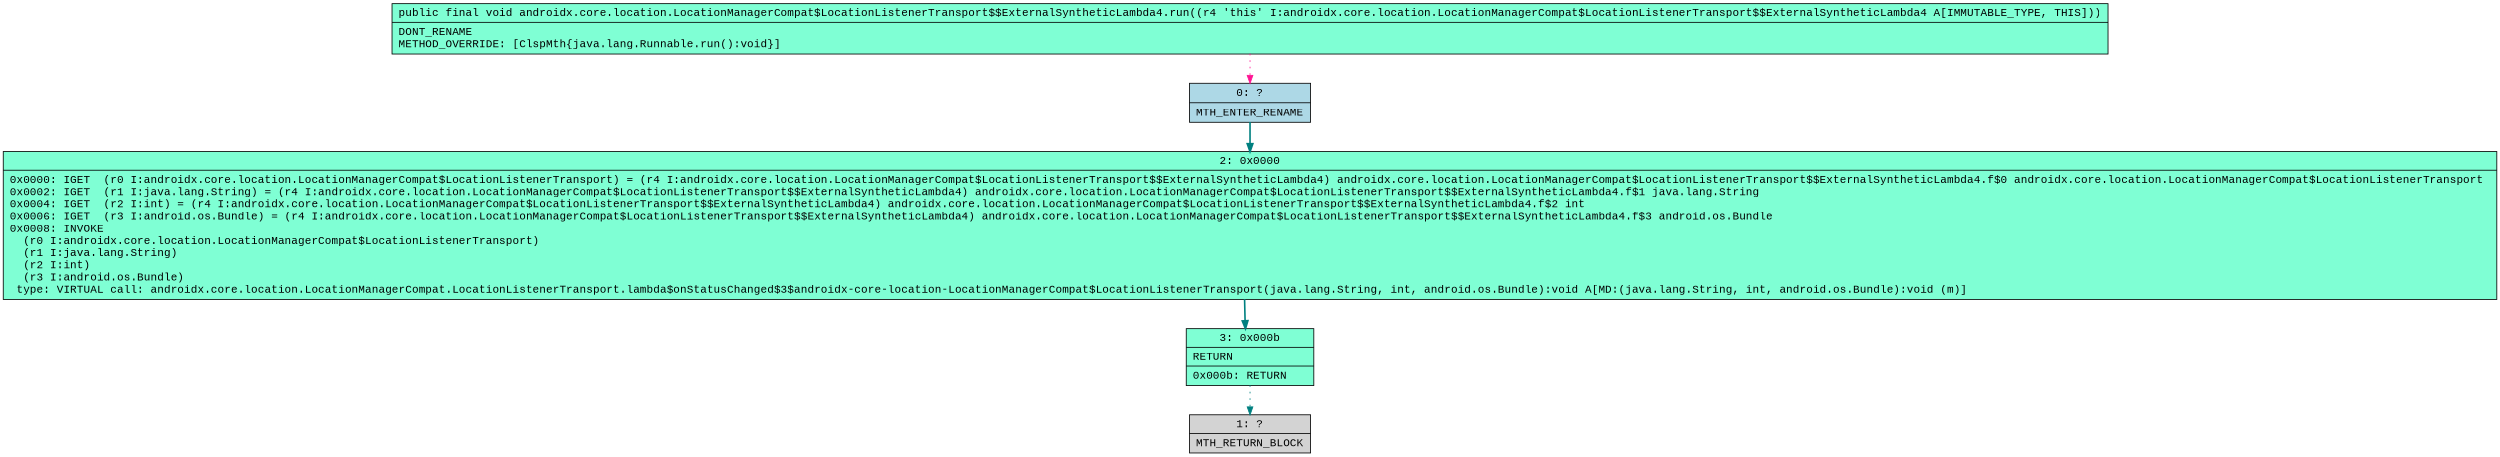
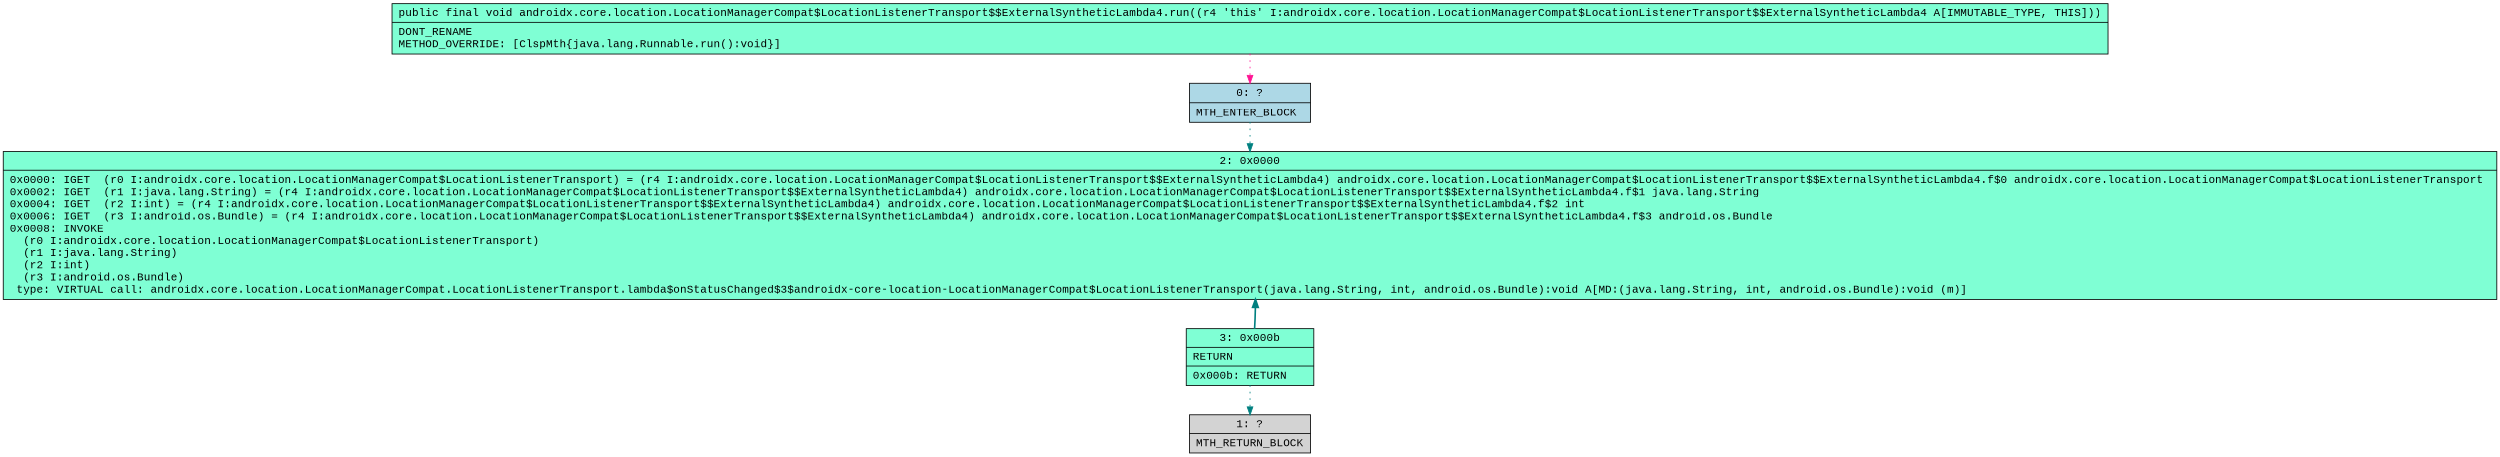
(1250, 112) -> (1246, 112)
(1250, 133) -> (1250, 133)
(1245, 310) -> (1255, 318)
